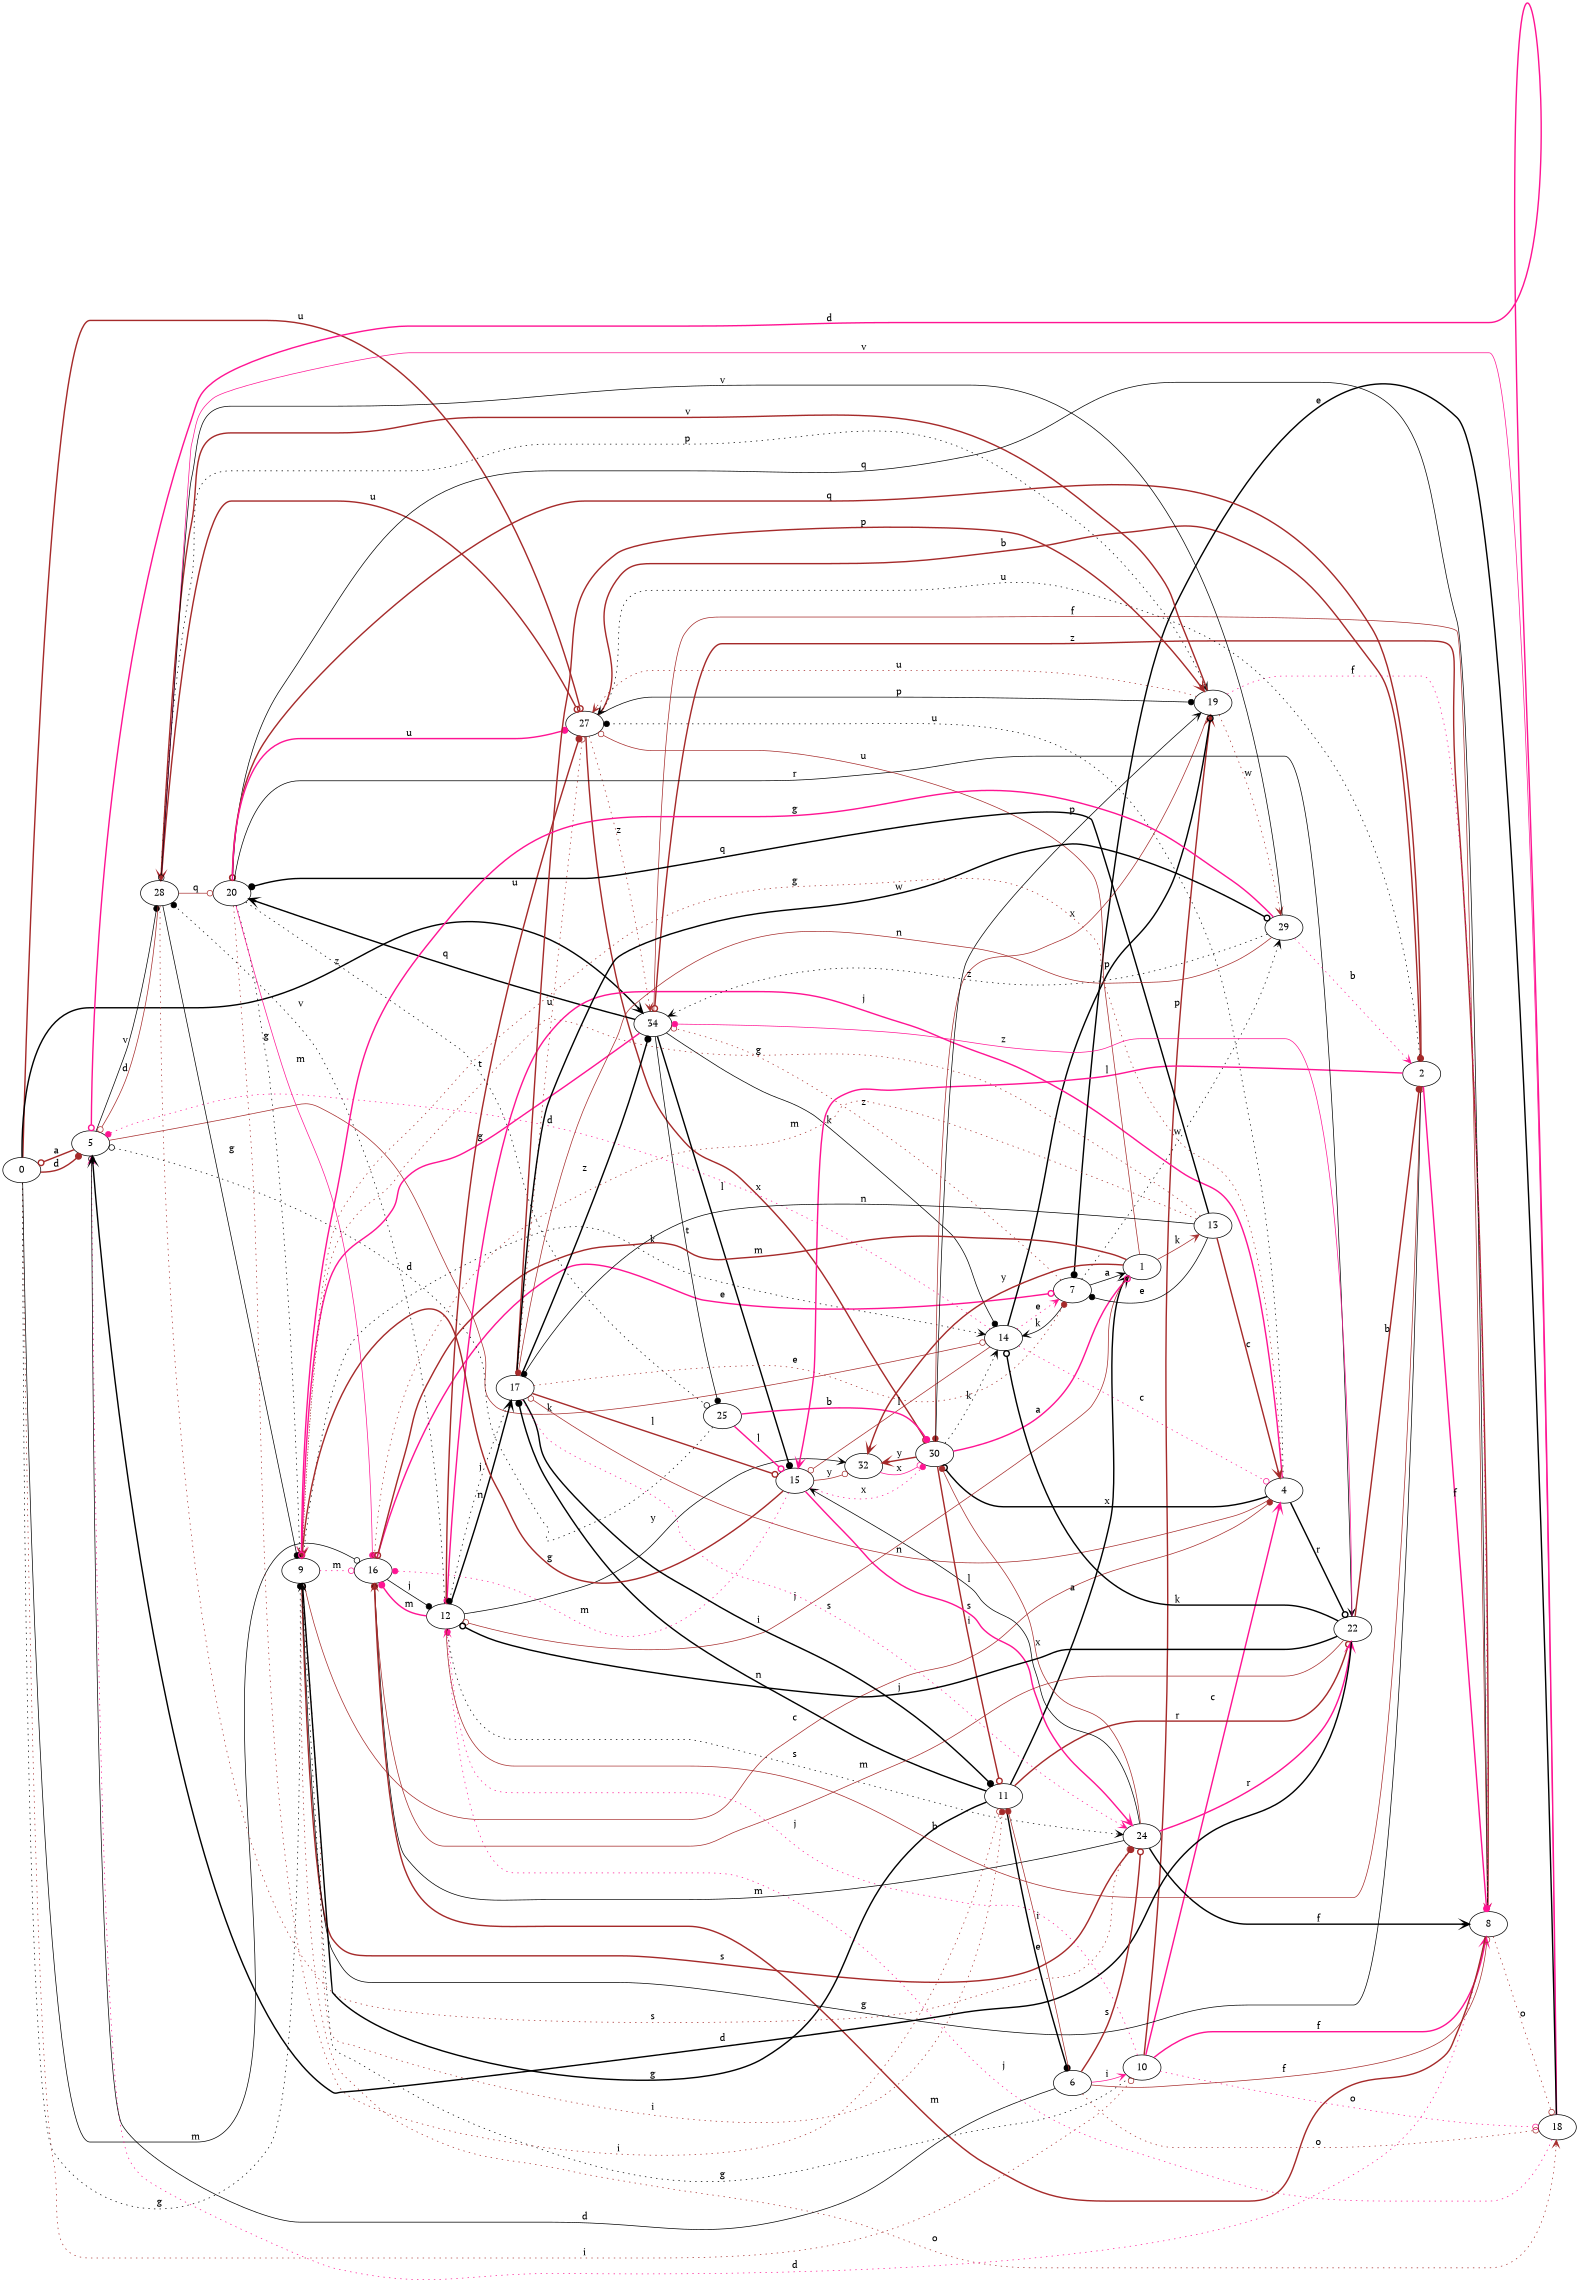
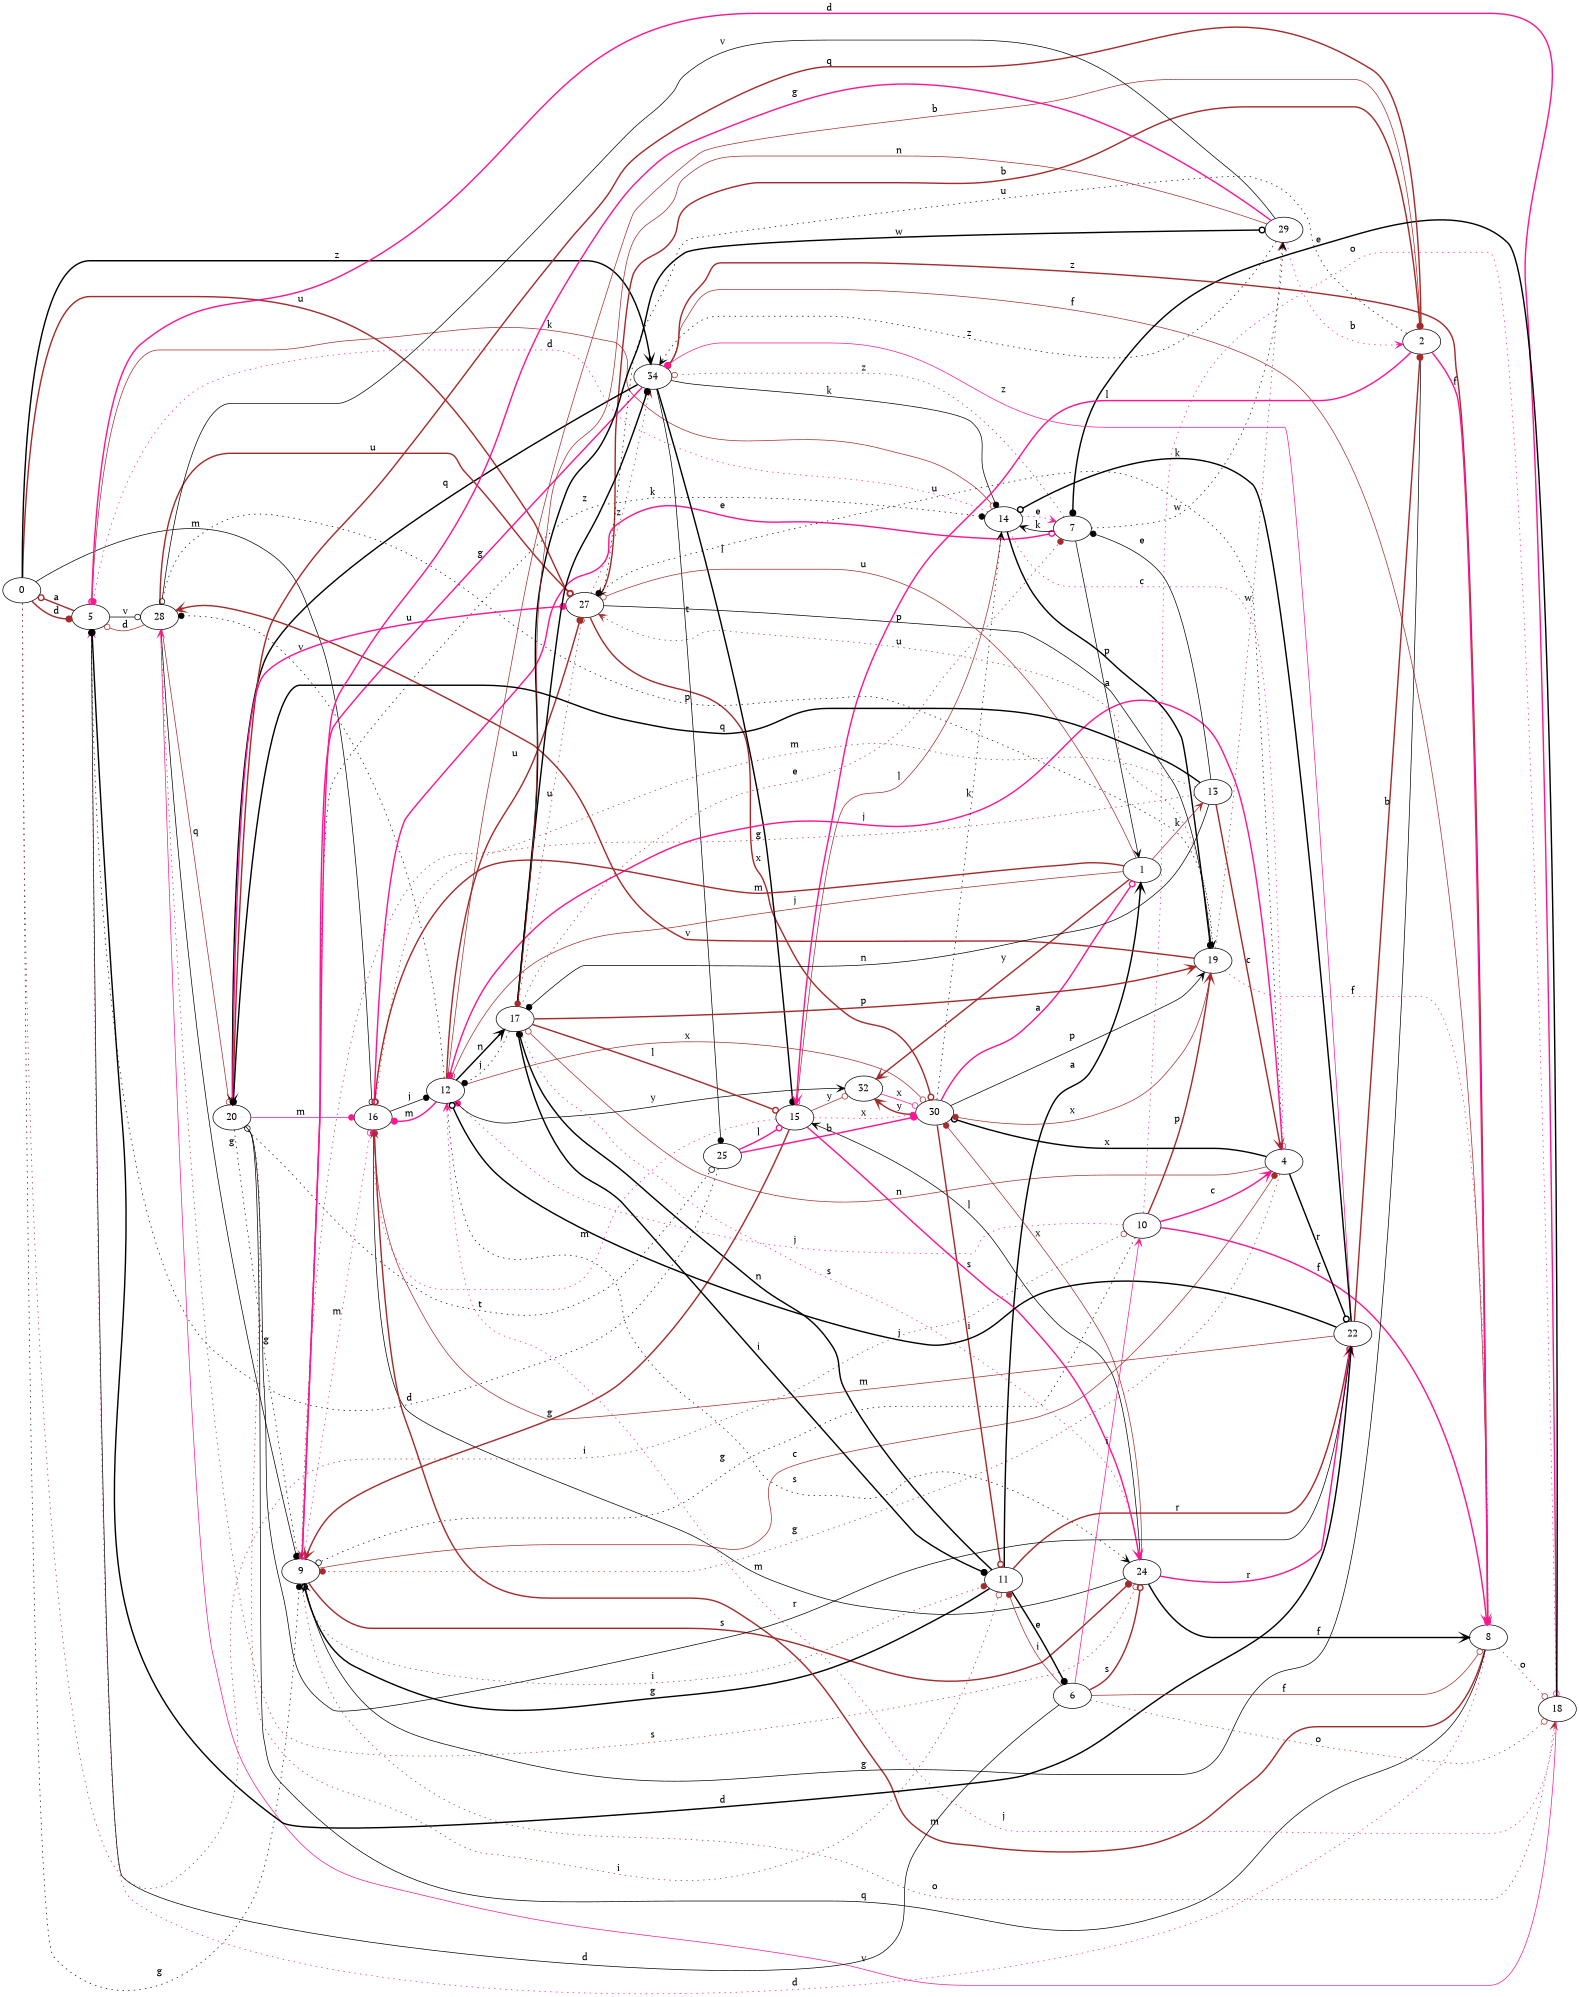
(134, 1023) -> (122, 617)
none -> (695, 1042)
(569, 1227) -> (332, 786)
(373, 1231) -> (359, 695)
(454, 2080) -> (391, 1827)
